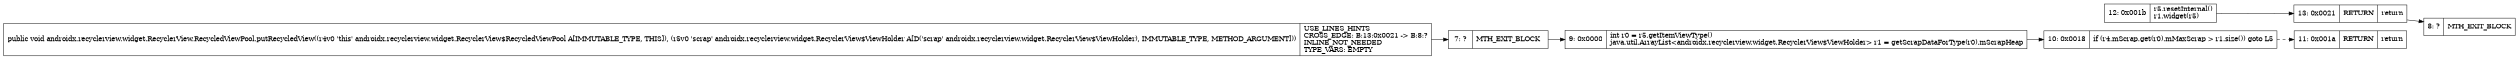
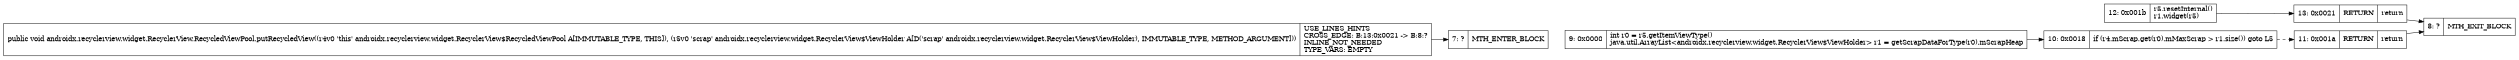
none -> (2413, 33)
(1508, 39) -> (1508, 39)
(1554, 40) -> none
